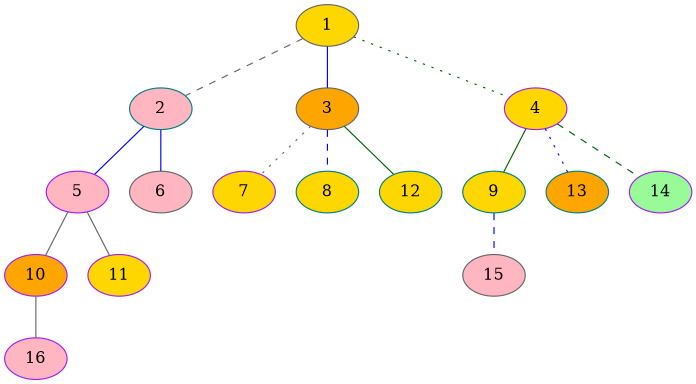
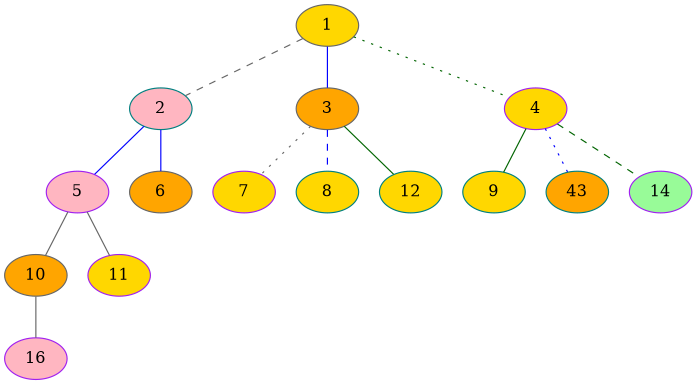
(161, 192) -> (161, 192)
(577, 192) -> (577, 192)
(36, 275) -> (36, 275)
(494, 275) -> none
